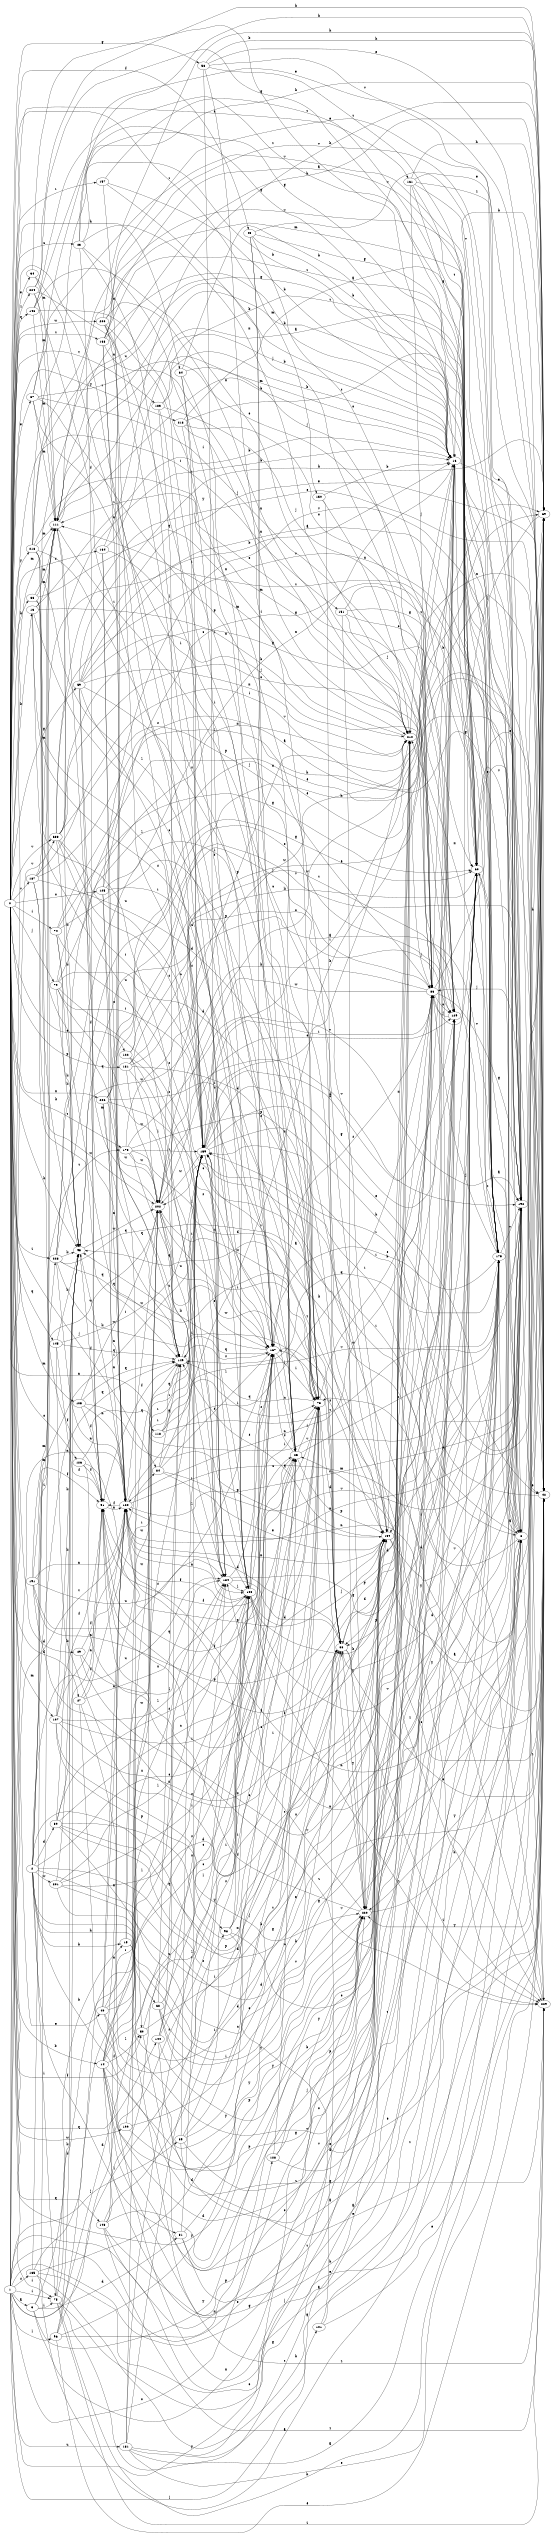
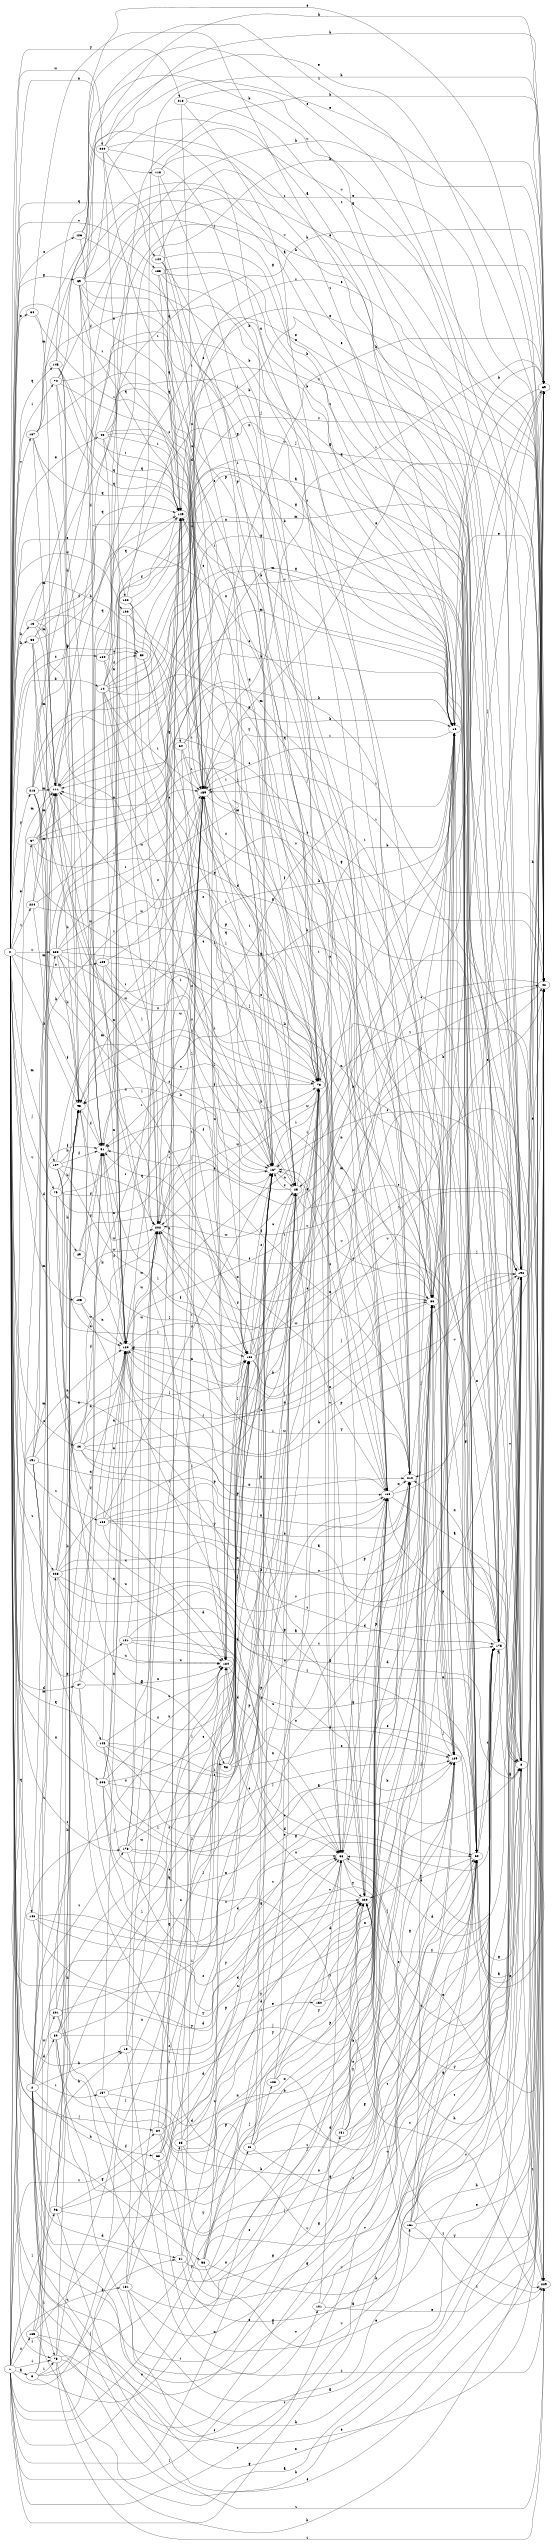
none -> (493, 170)
none -> (453, 415)
(410, 597) -> none
(499, 1086) -> none
